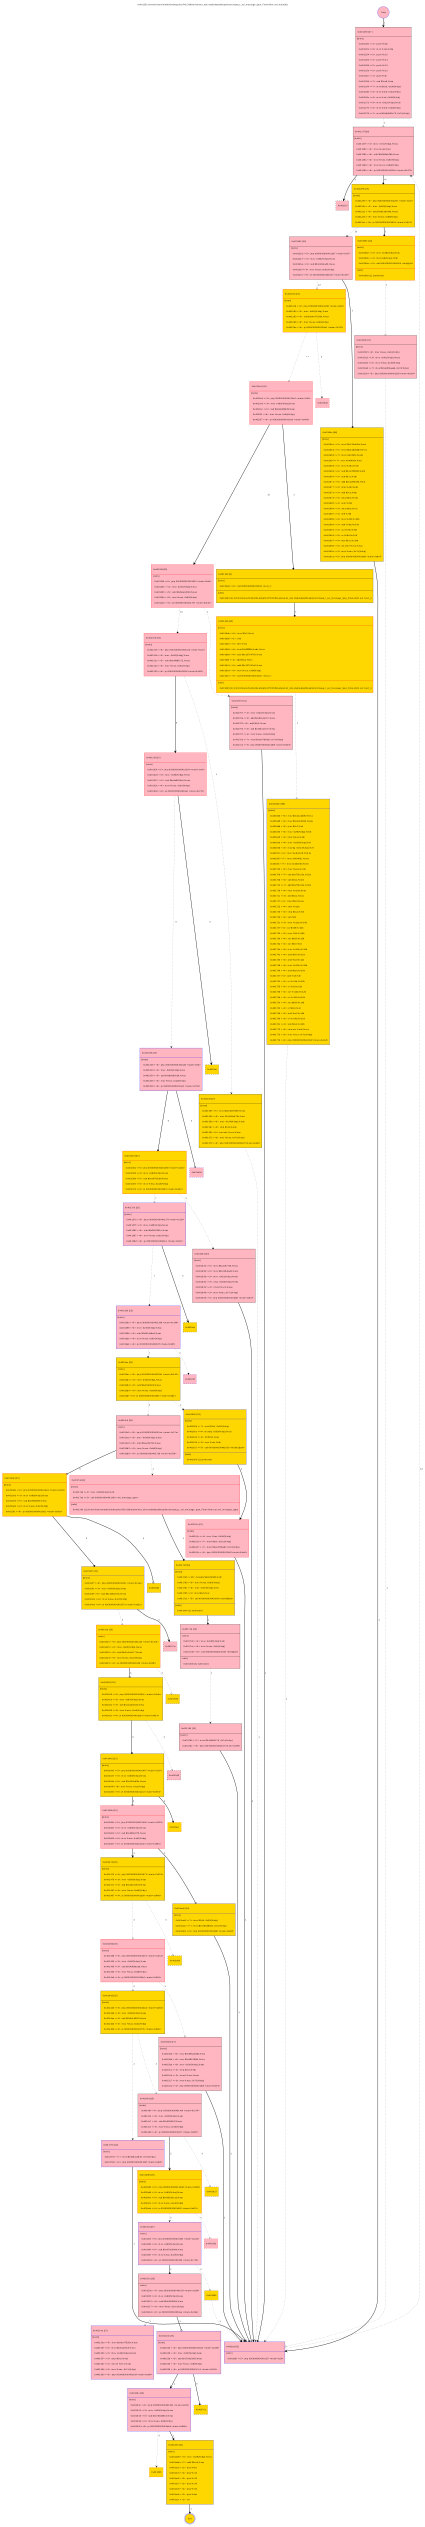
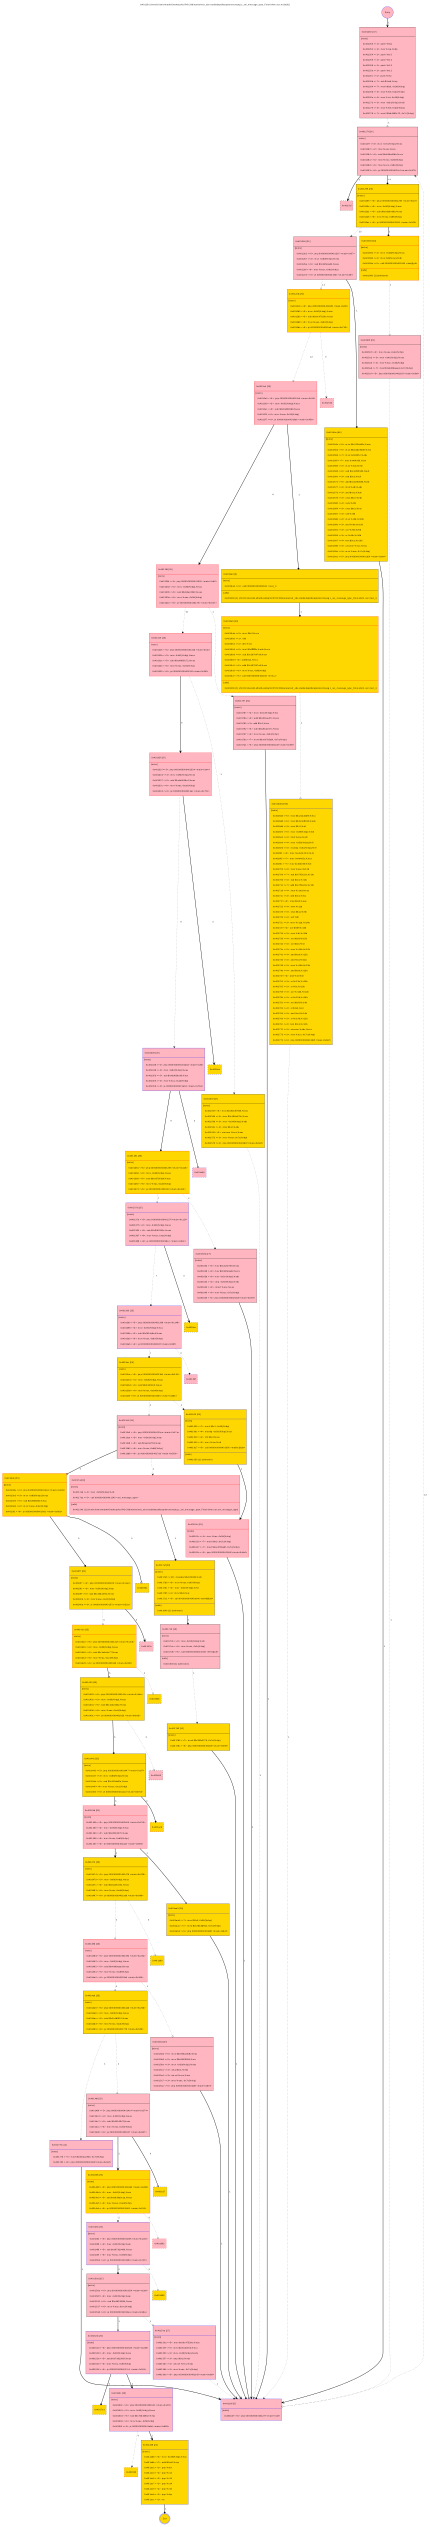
(210, 1737) -> (198, 1737)
(198, 2161) -> (146, 2161)
(221, 2324) -> (221, 2389)
